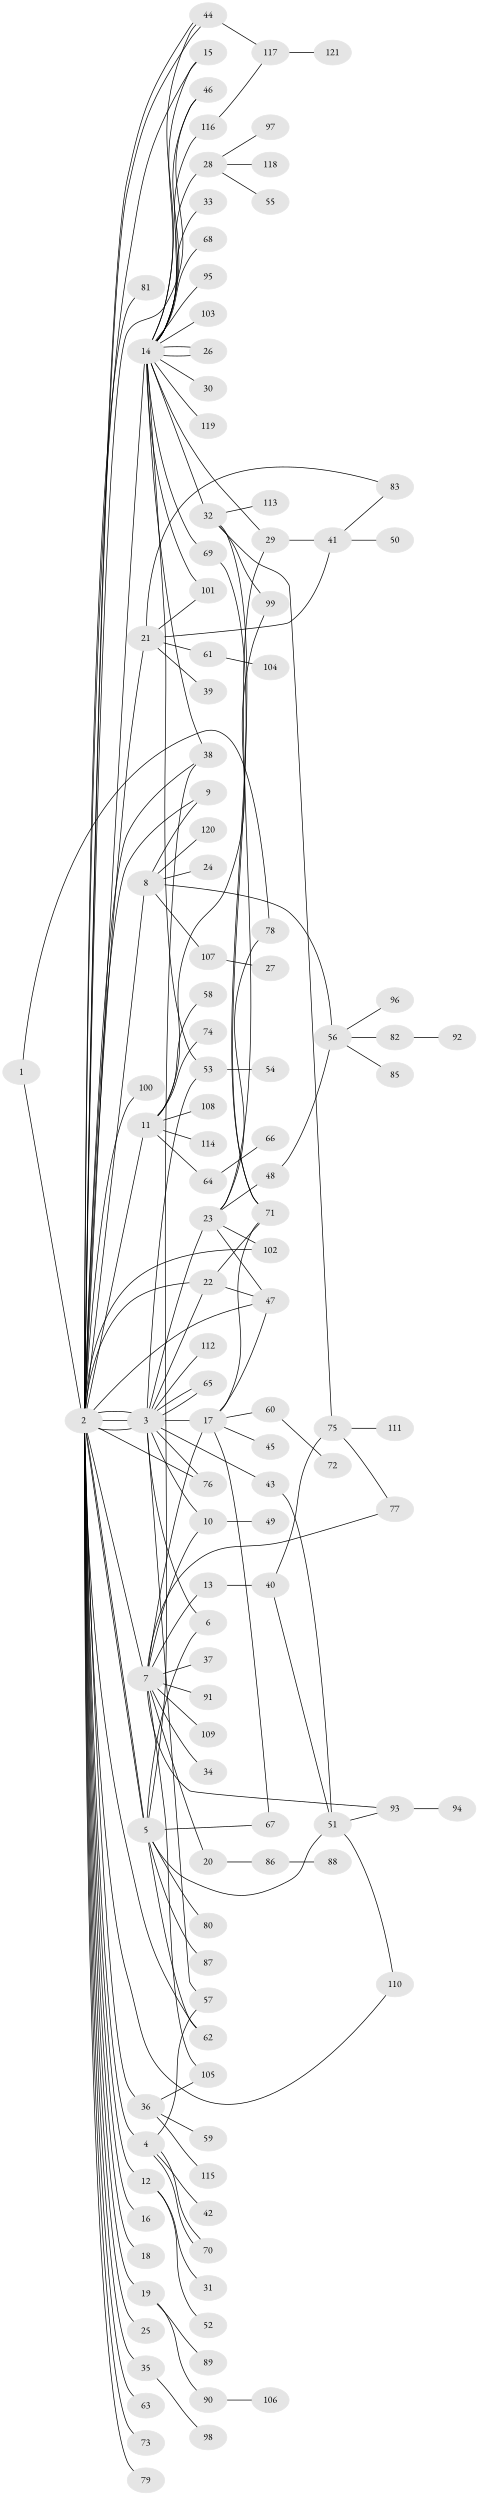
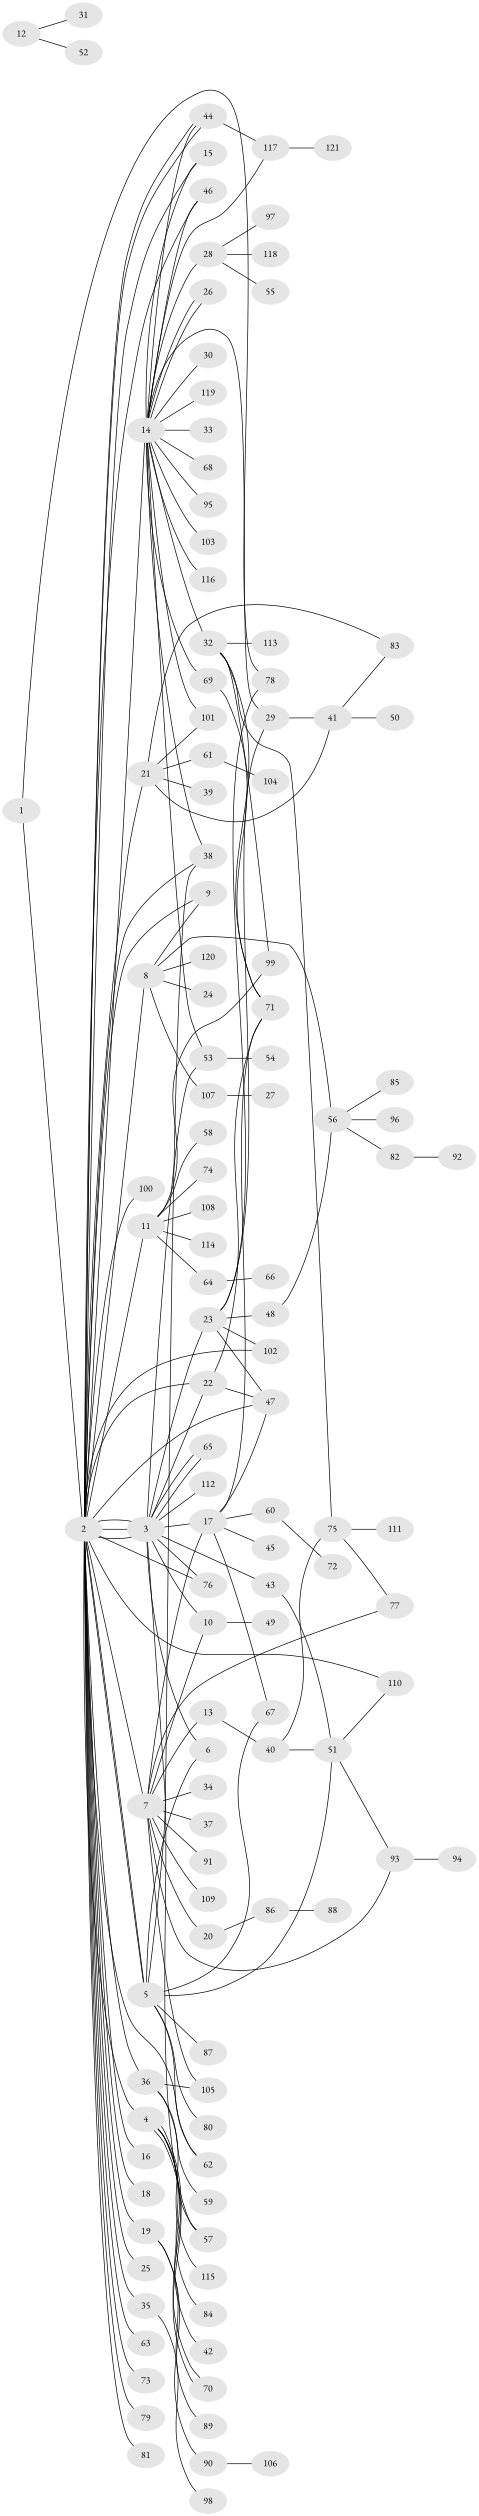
(241, 91) -> (182, 251)
(95, 1805) -> none
none -> (208, 2314)
